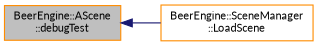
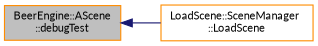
(237, 23) -> (237, 23)
